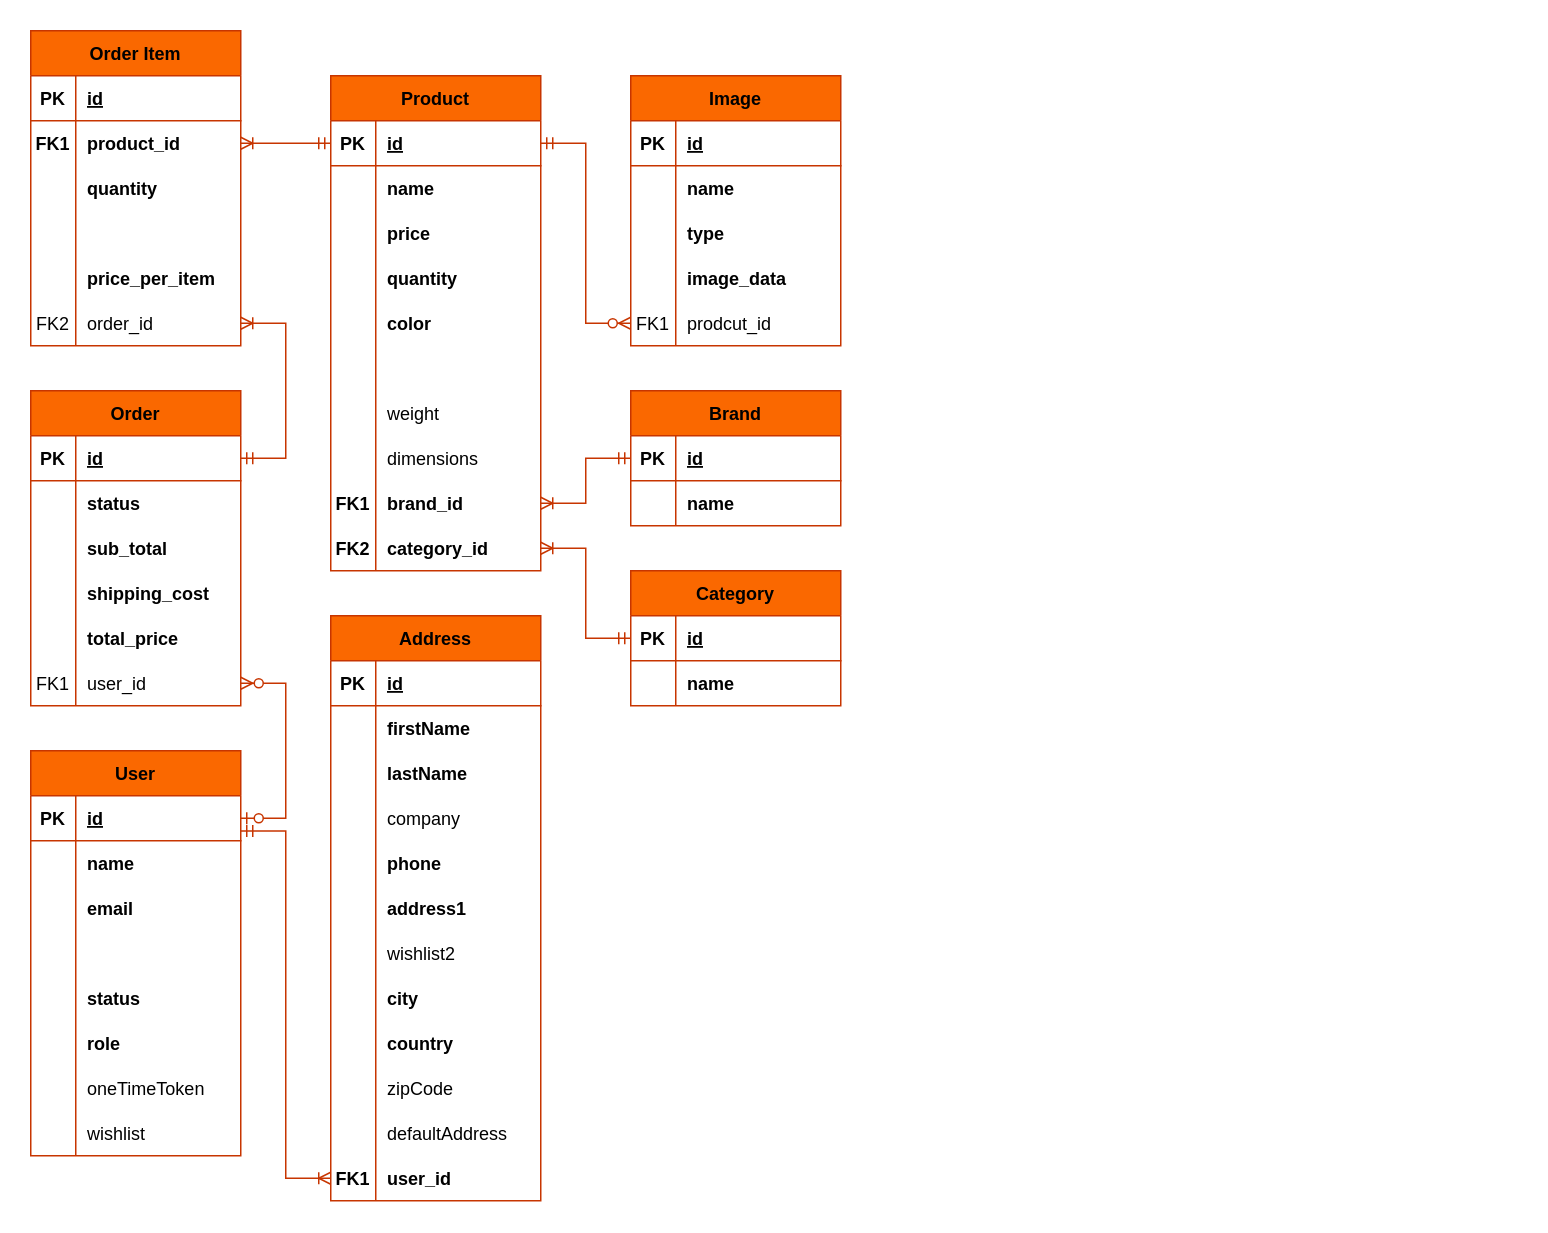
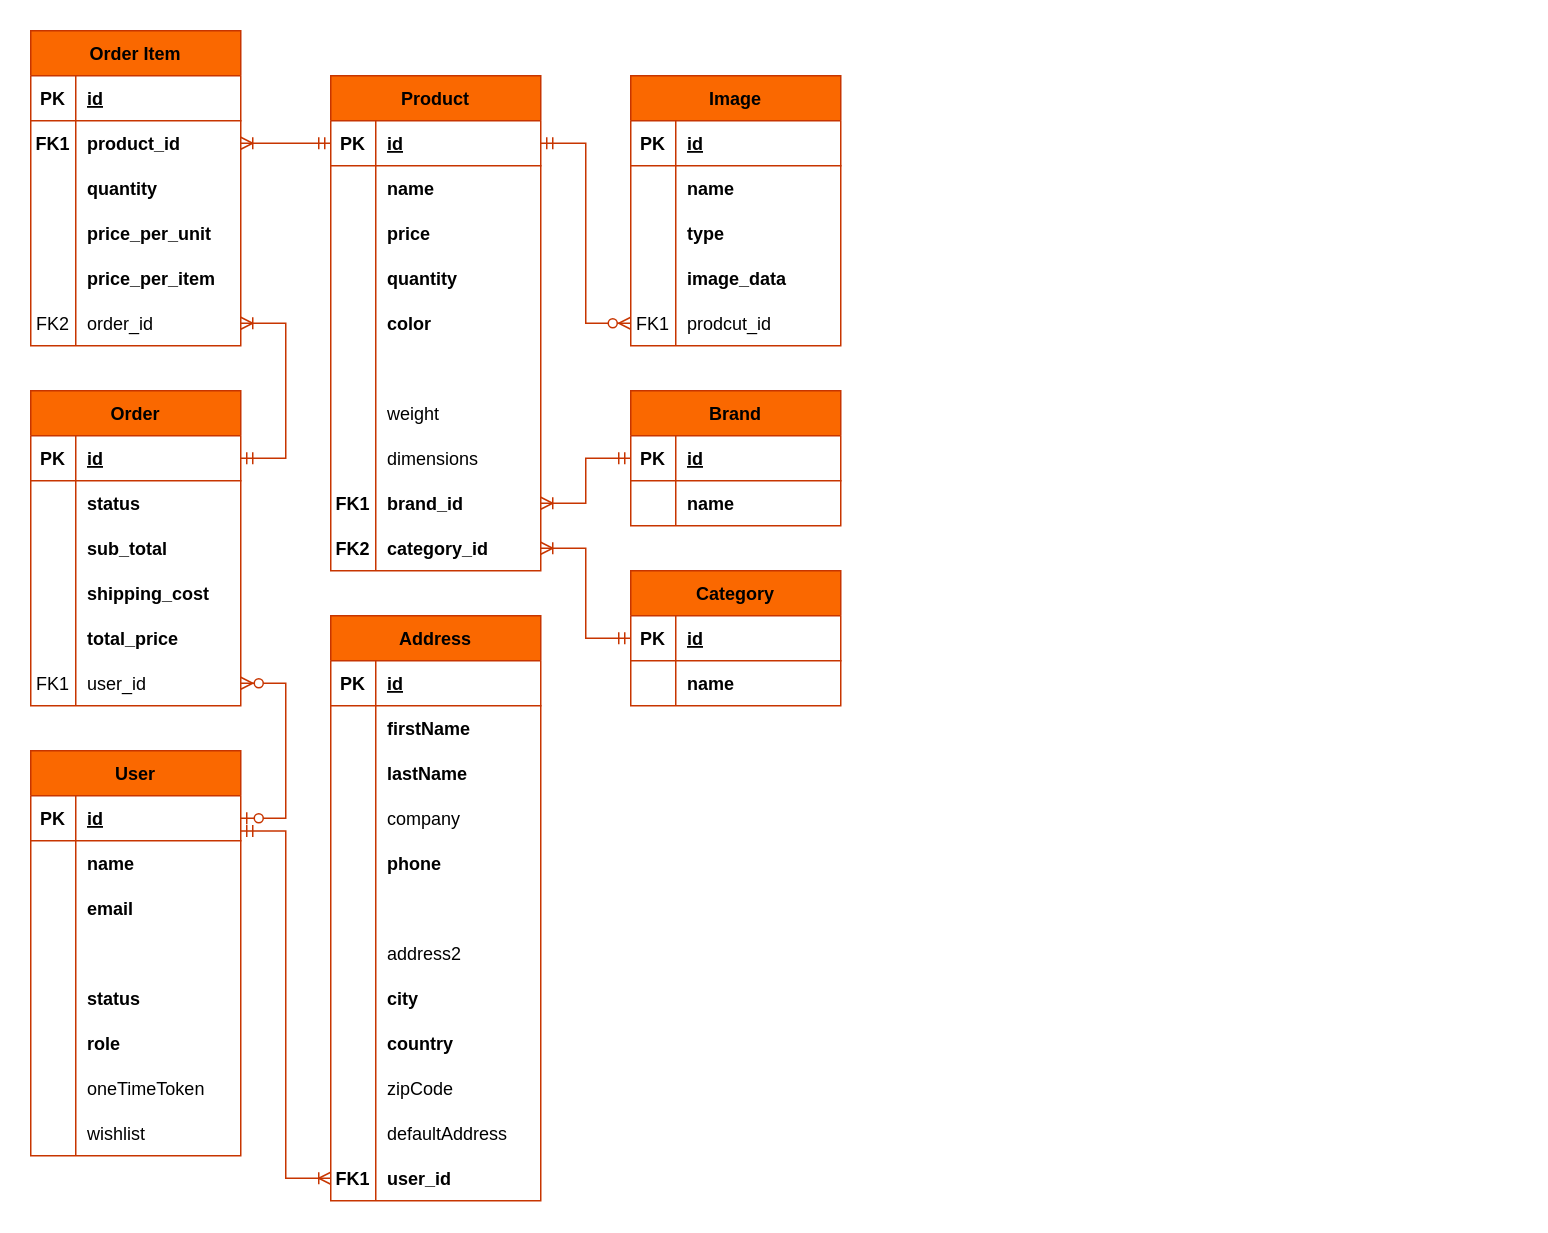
none -> (158, 233)
(458, 908) -> none
(425, 954) -> (427, 954)
